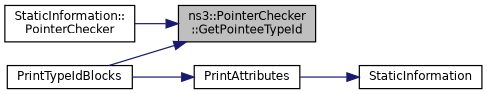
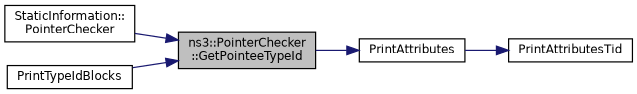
(157, 77) -> (331, 50)
(421, 77) -> (571, 50)
